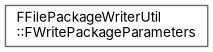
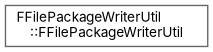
(107, 26) -> (107, 26)
